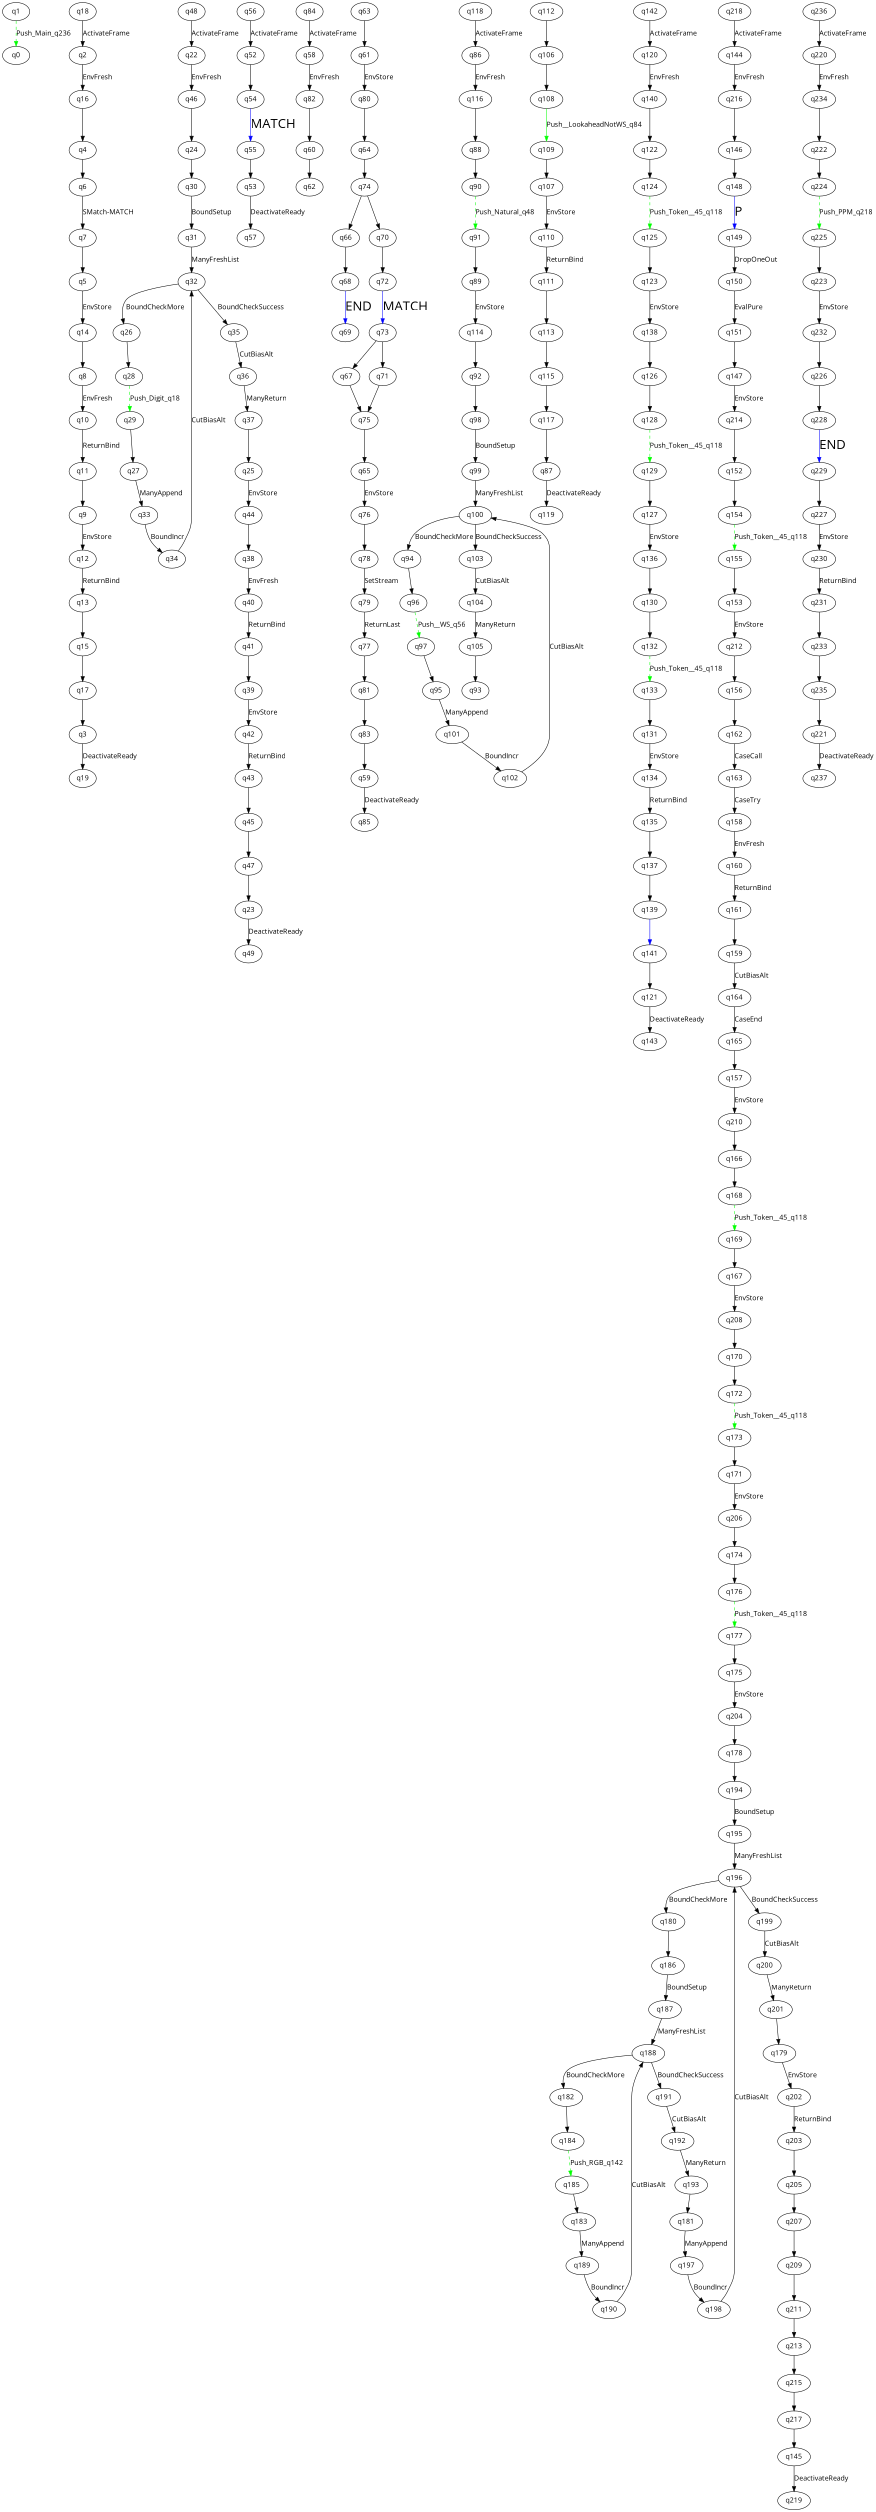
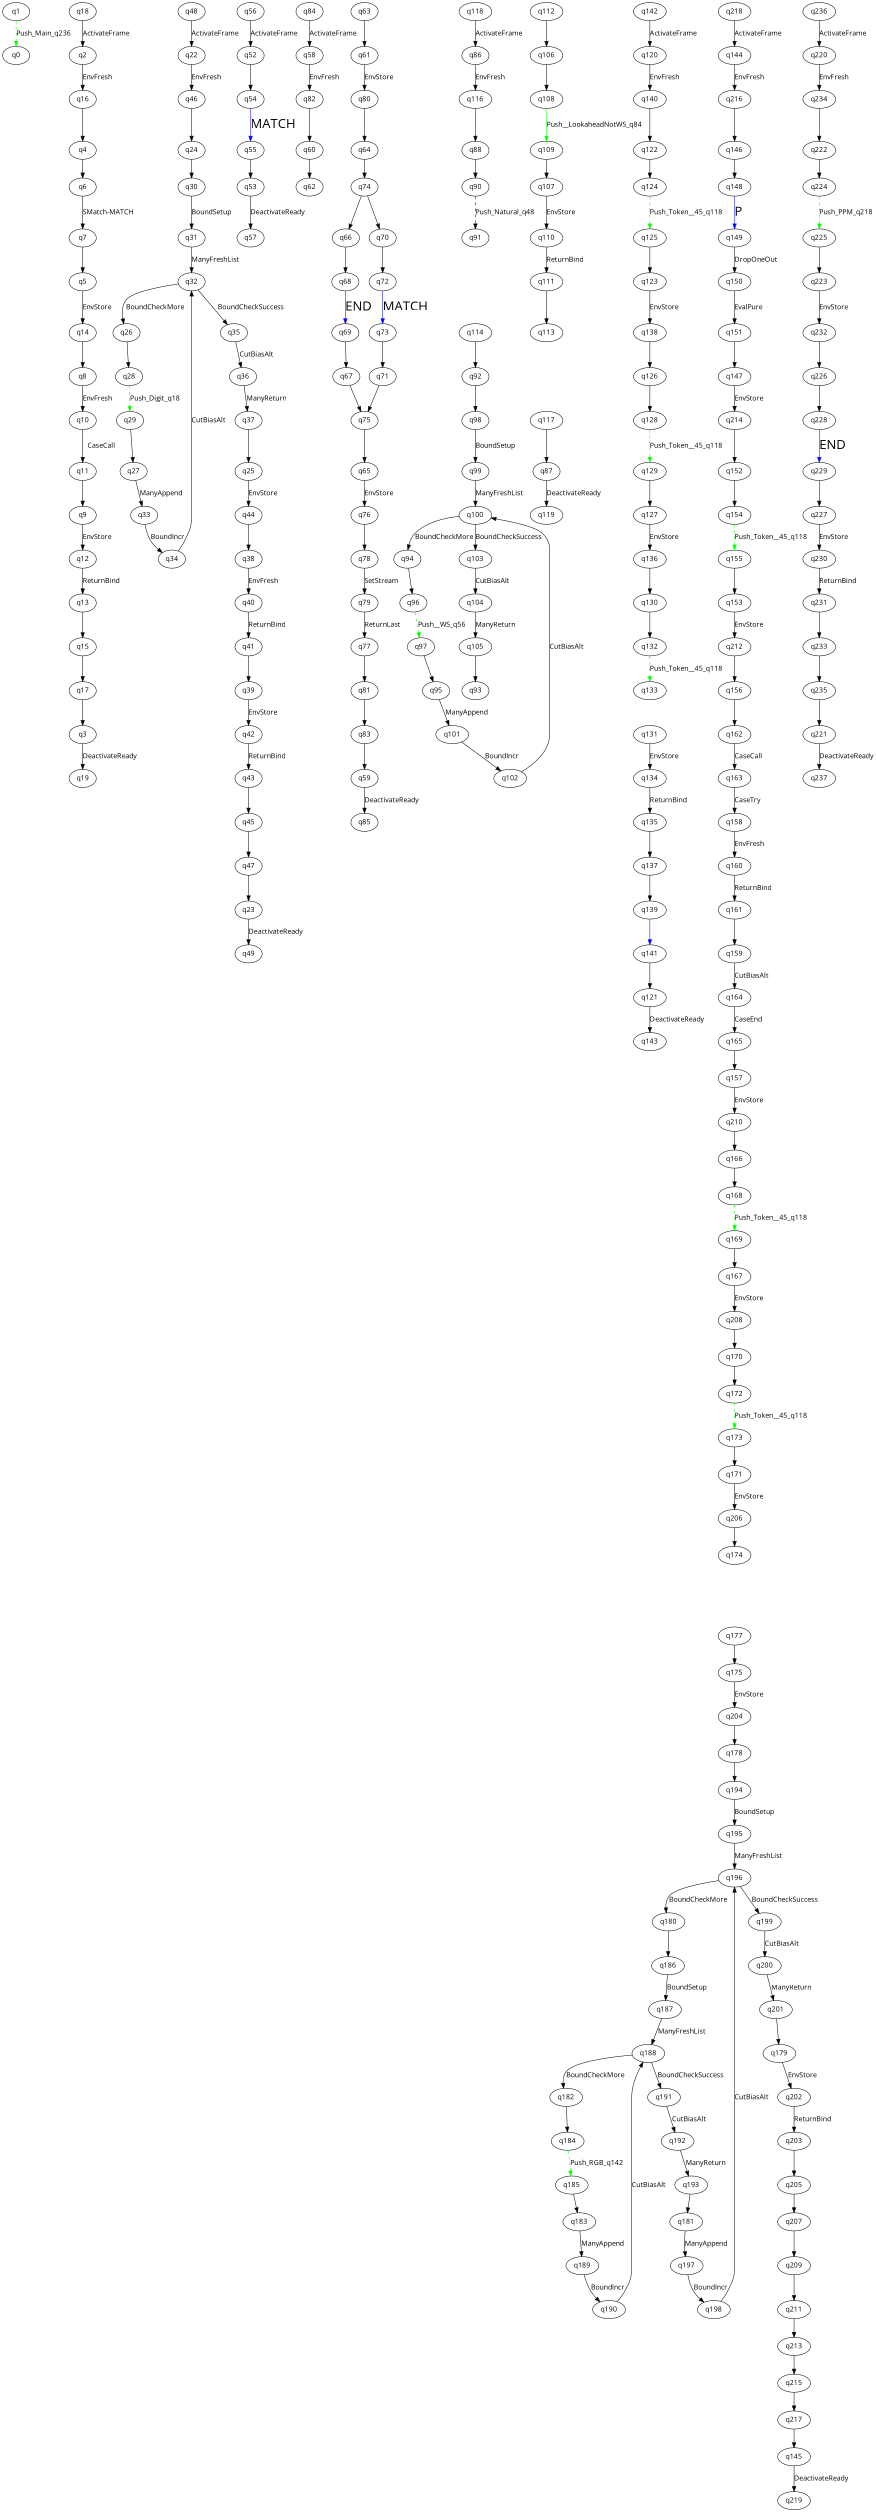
(475, 210) -> (475, 210)
(475, 282) -> none
(366, 353) -> (346, 352)
(547, 377) -> none
(101, 446) -> (101, 446)
(650, 710) -> none
(735, 1592) -> none
